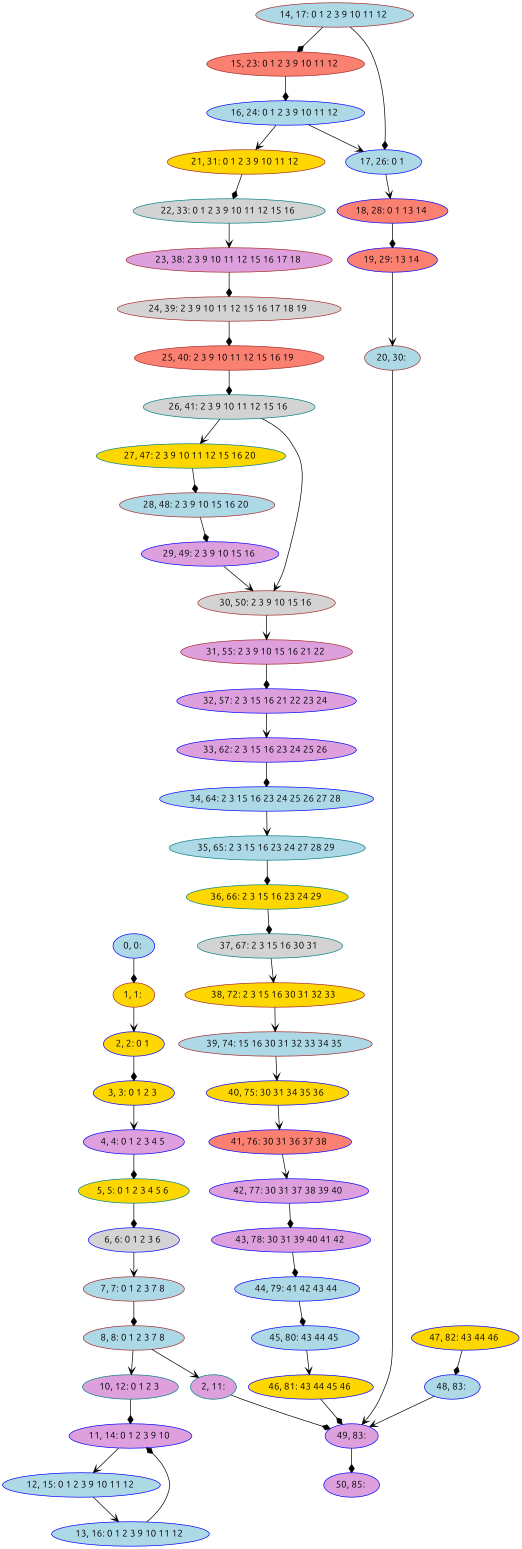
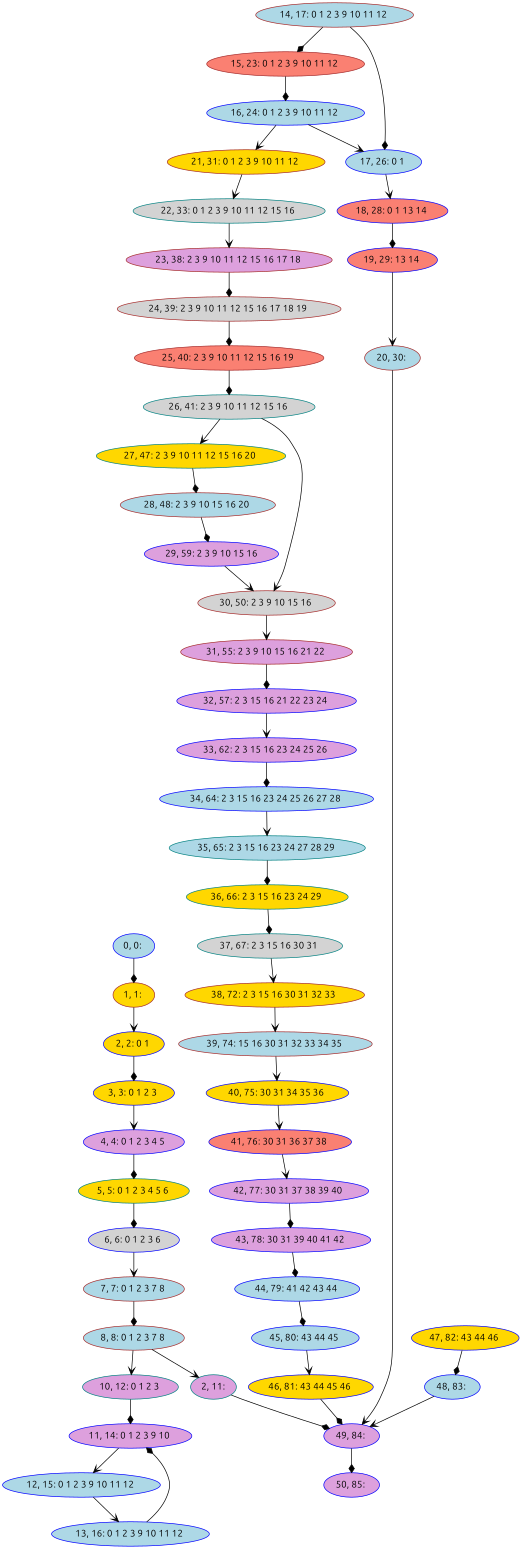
(239, 183) -> (239, 183)
(210, 554) -> (211, 554)
(352, 1436) -> (352, 1436)
